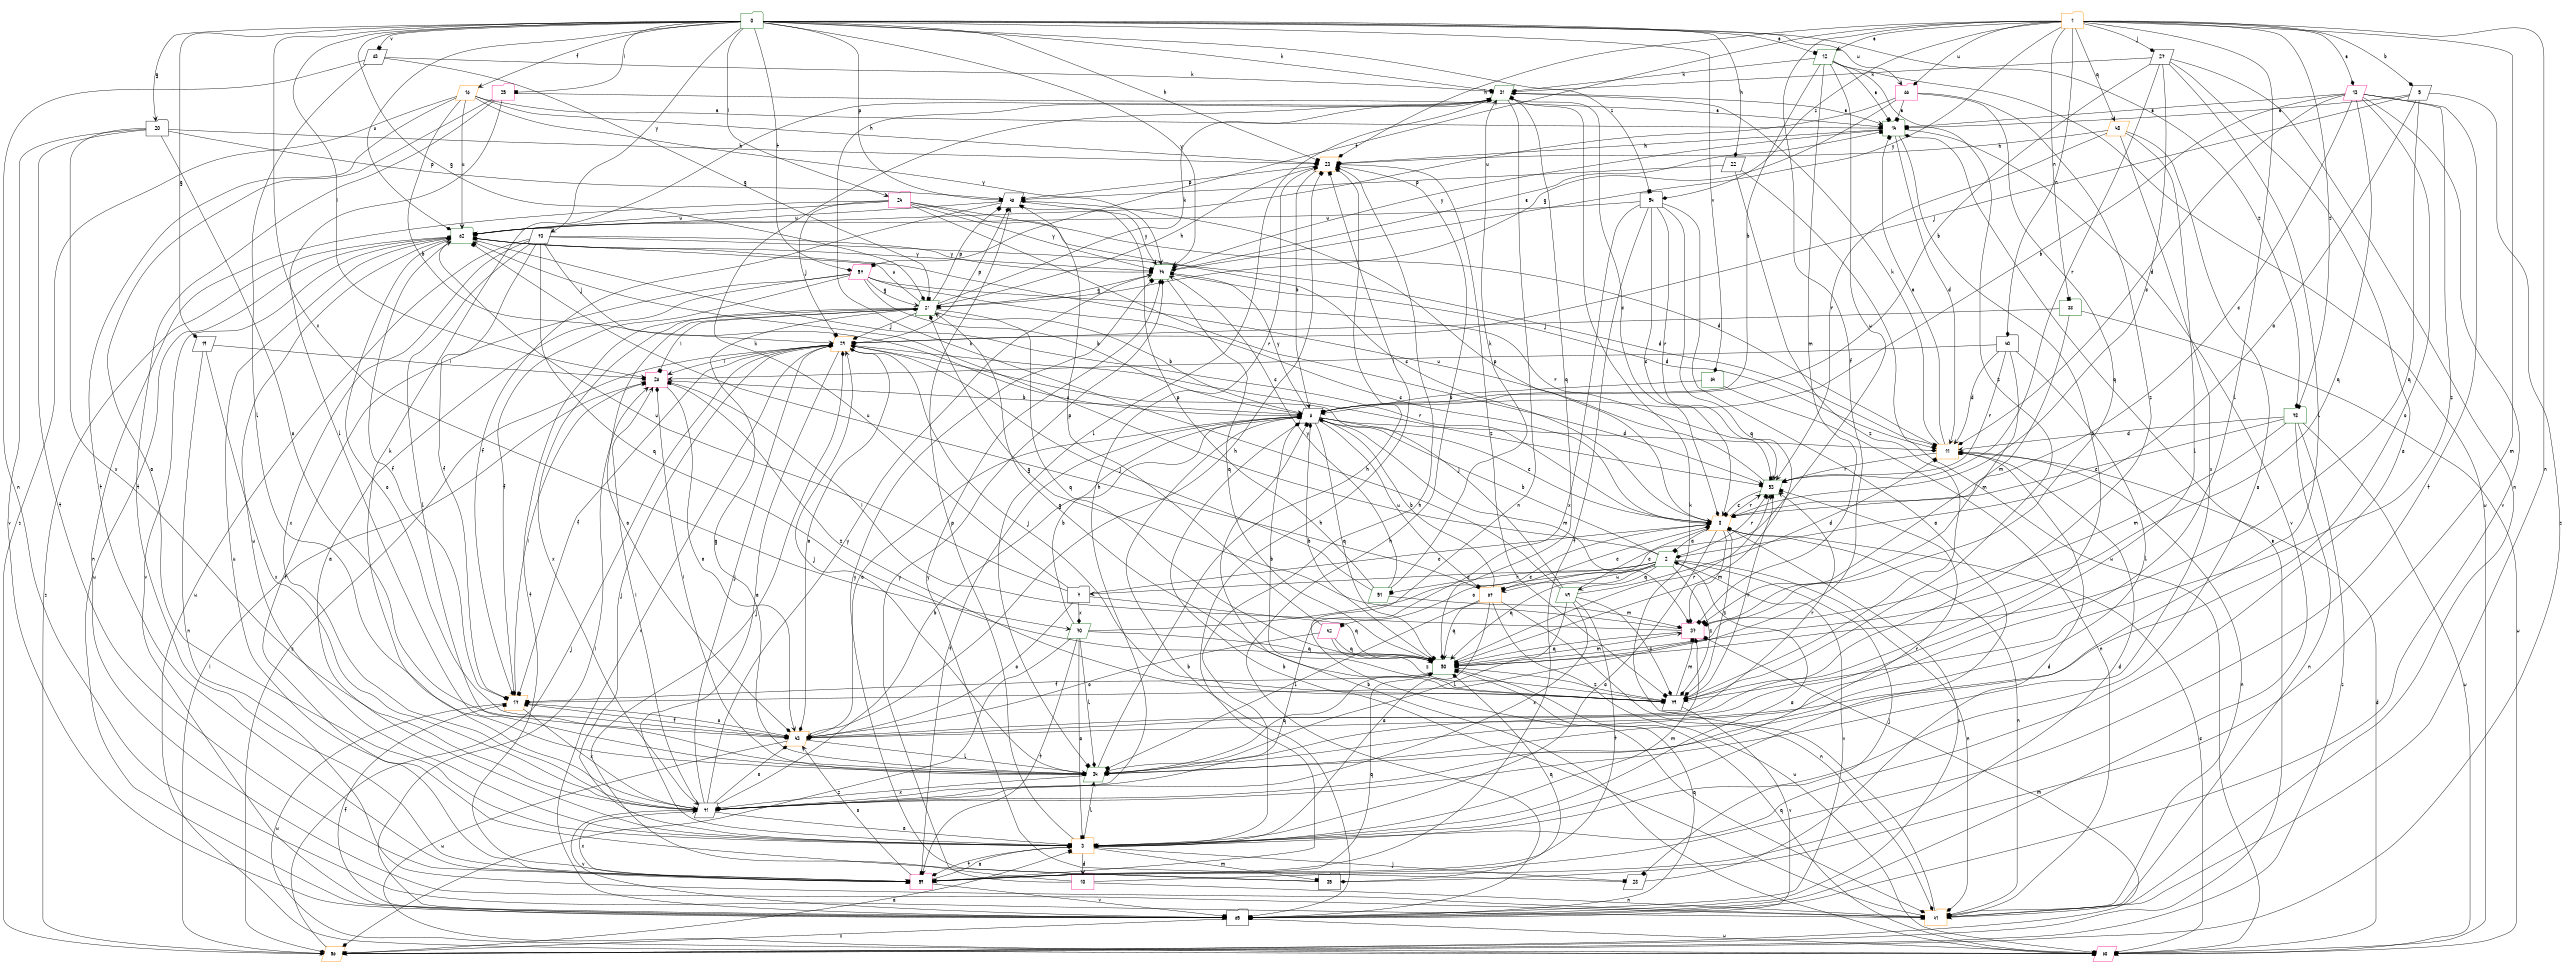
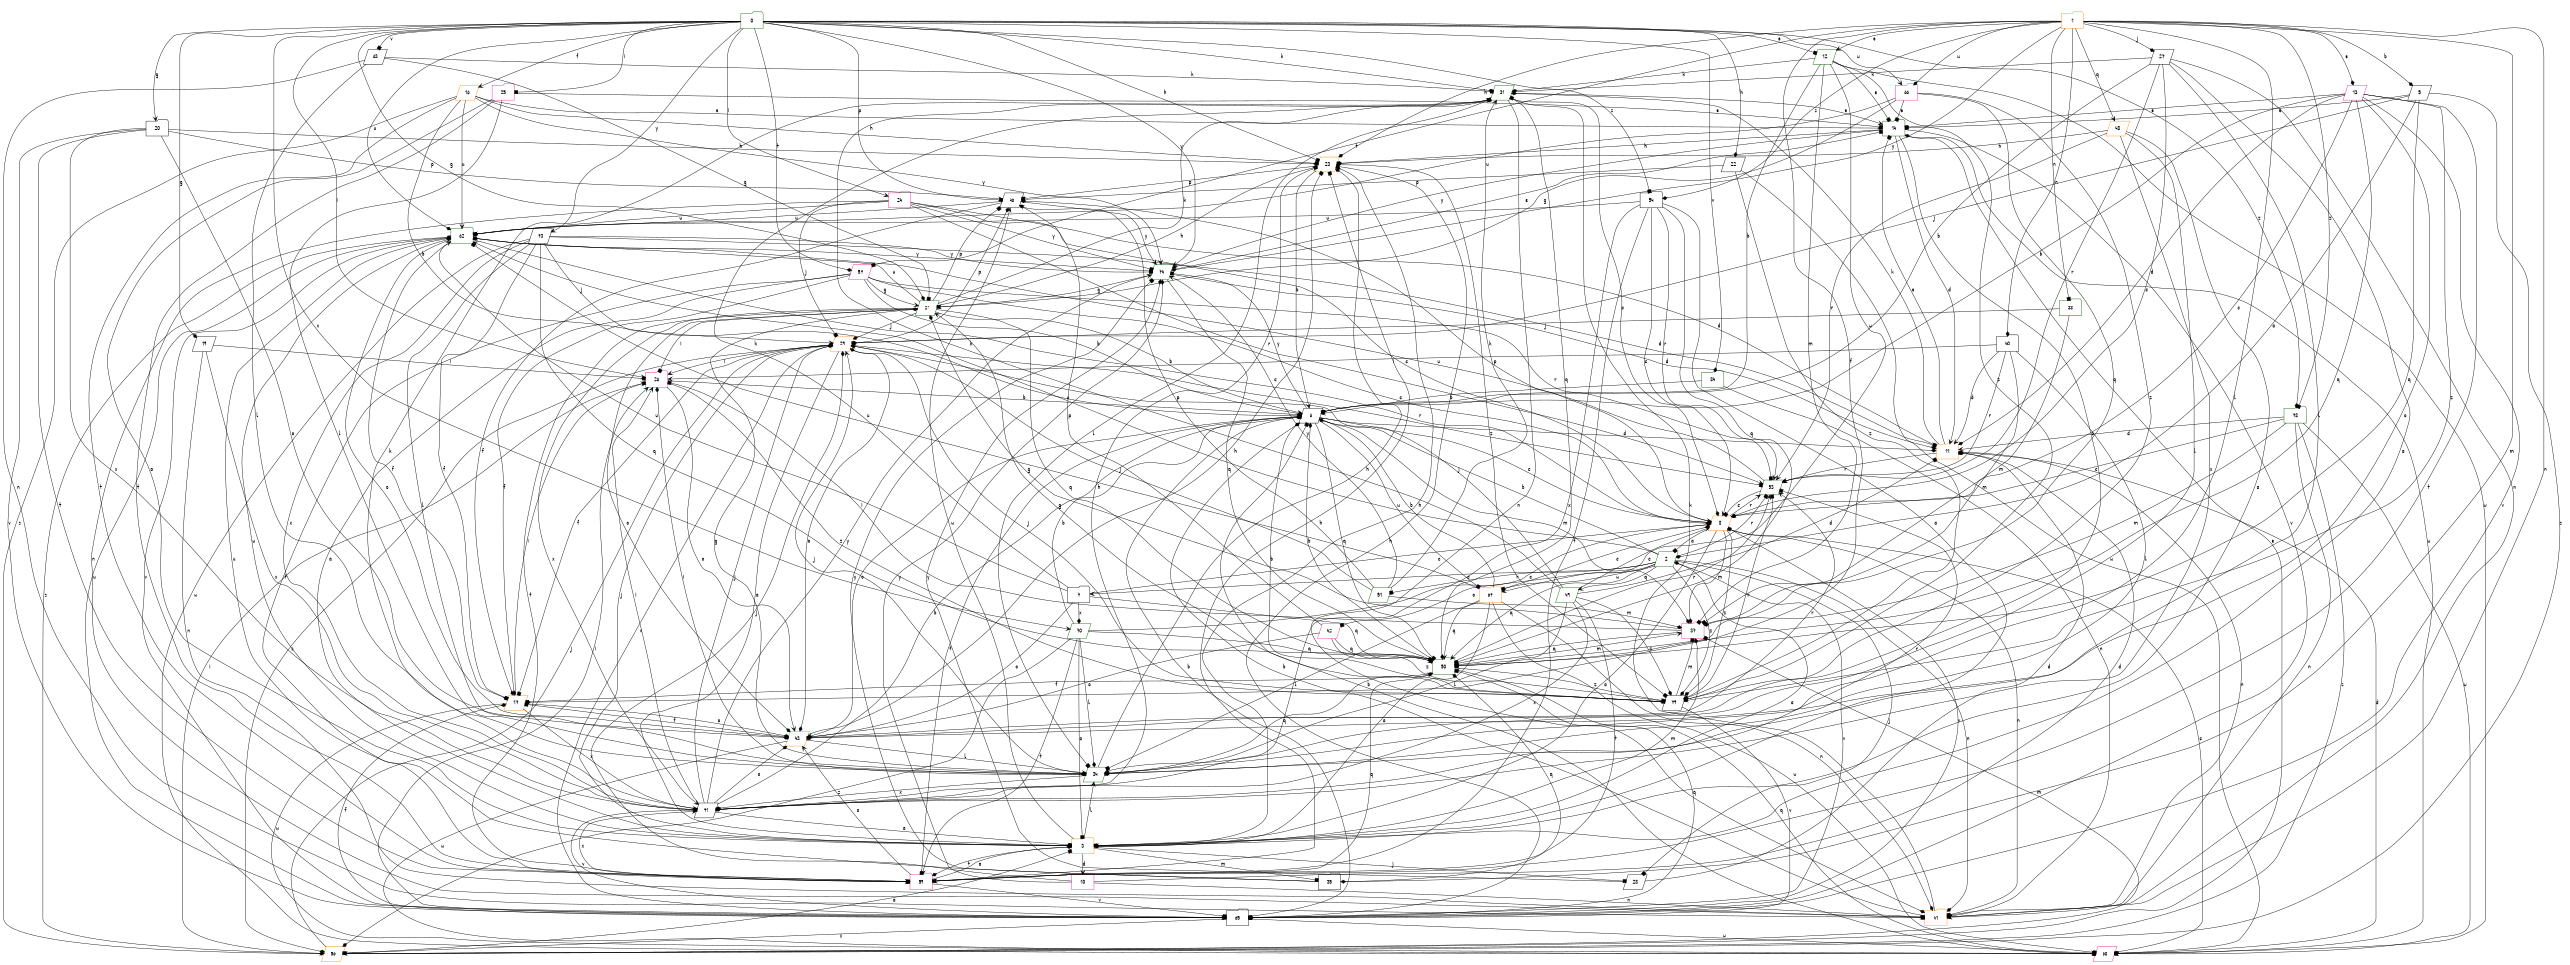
(1713, 380) -> (1713, 380)
(953, 523) -> (953, 523)
(2517, 651) -> (2424, 521)
(366, 889) -> (366, 889)
